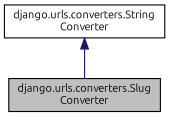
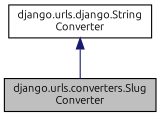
(85, 21) -> (80, 21)
